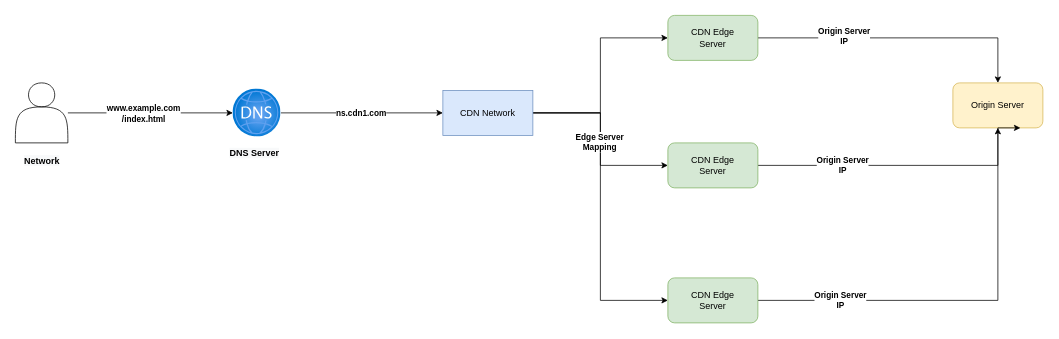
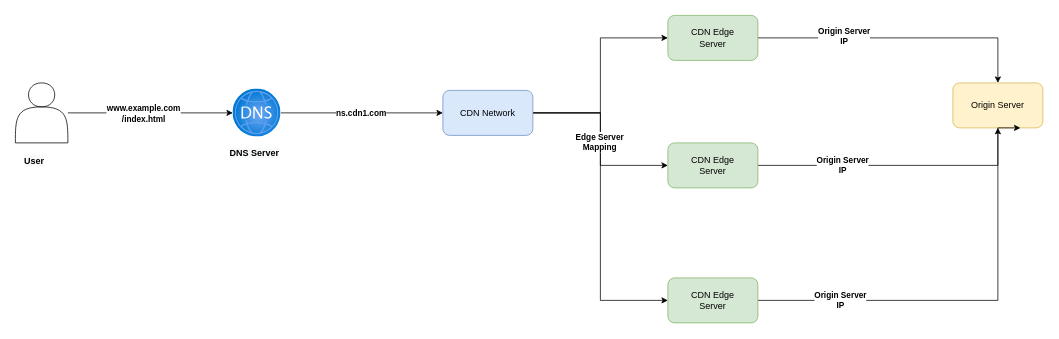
(488, 113) -> (488, 113)
(42, 161) -> (34, 161)
